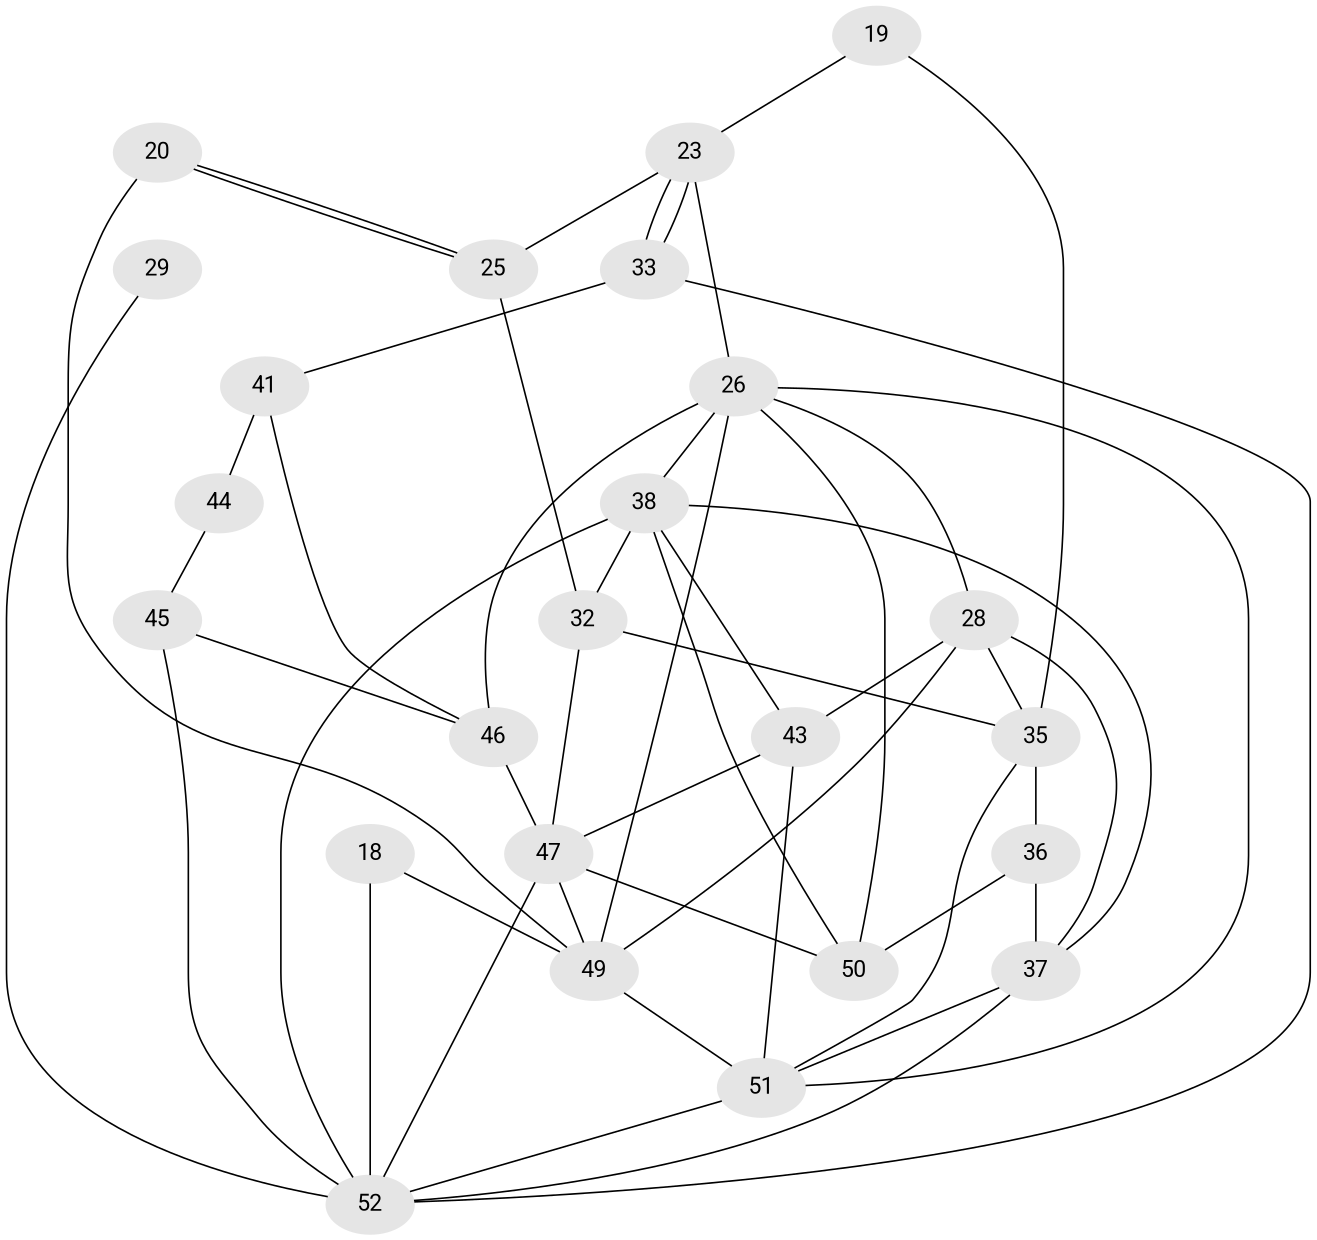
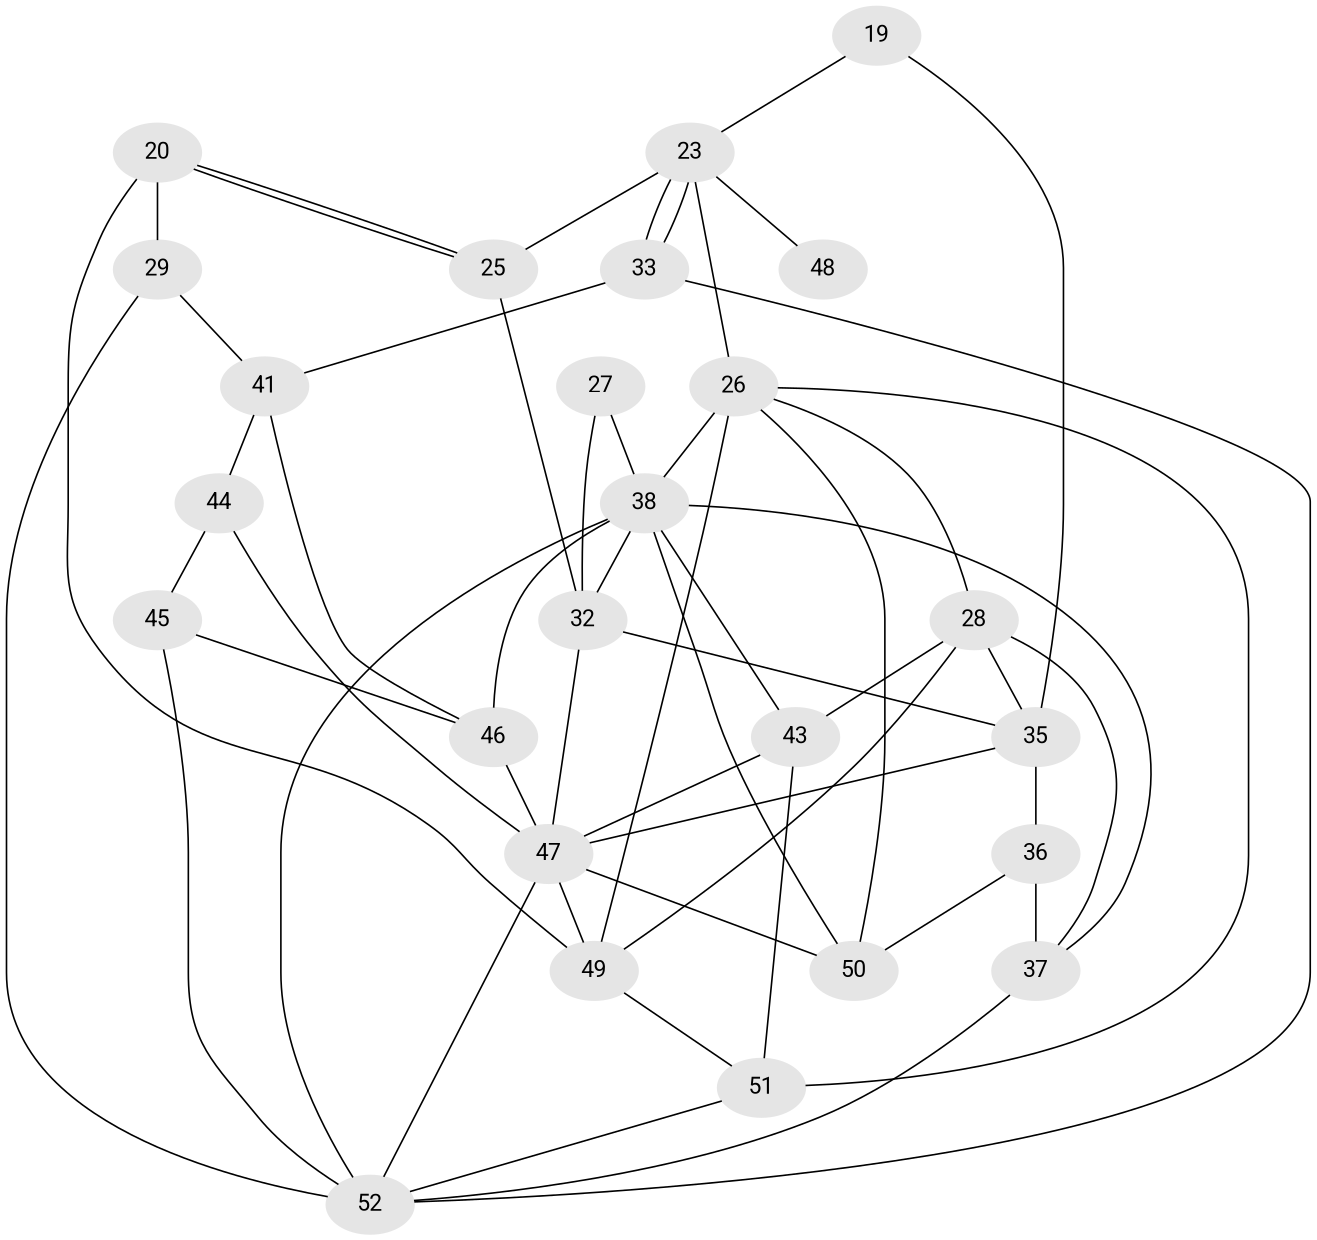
none -> (157, 211)
none -> (823, 270)
none -> (211, 328)
none -> (601, 386)
(537, 521) -> (522, 596)
none -> (365, 706)
(370, 854) -> none
(943, 946) -> (803, 793)
(899, 1029) -> none
